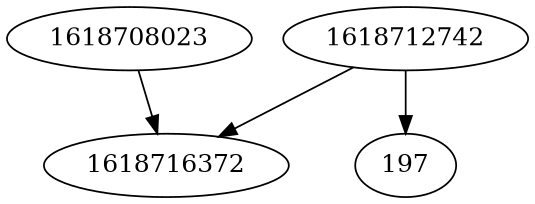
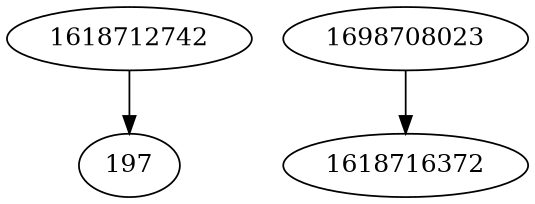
(129, 39) -> (406, 39)
(294, 98) -> none
